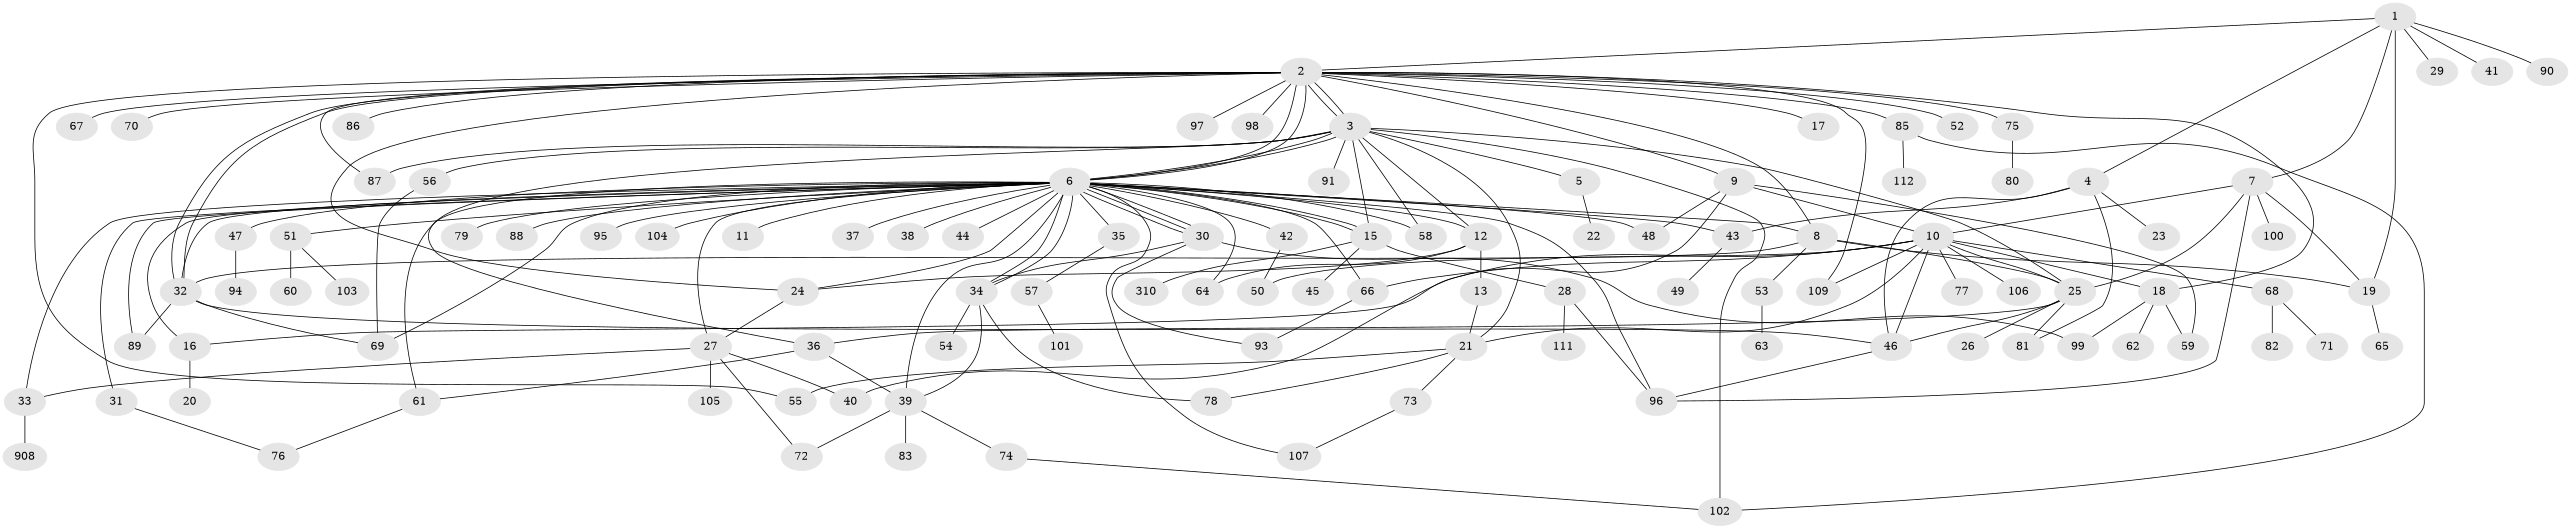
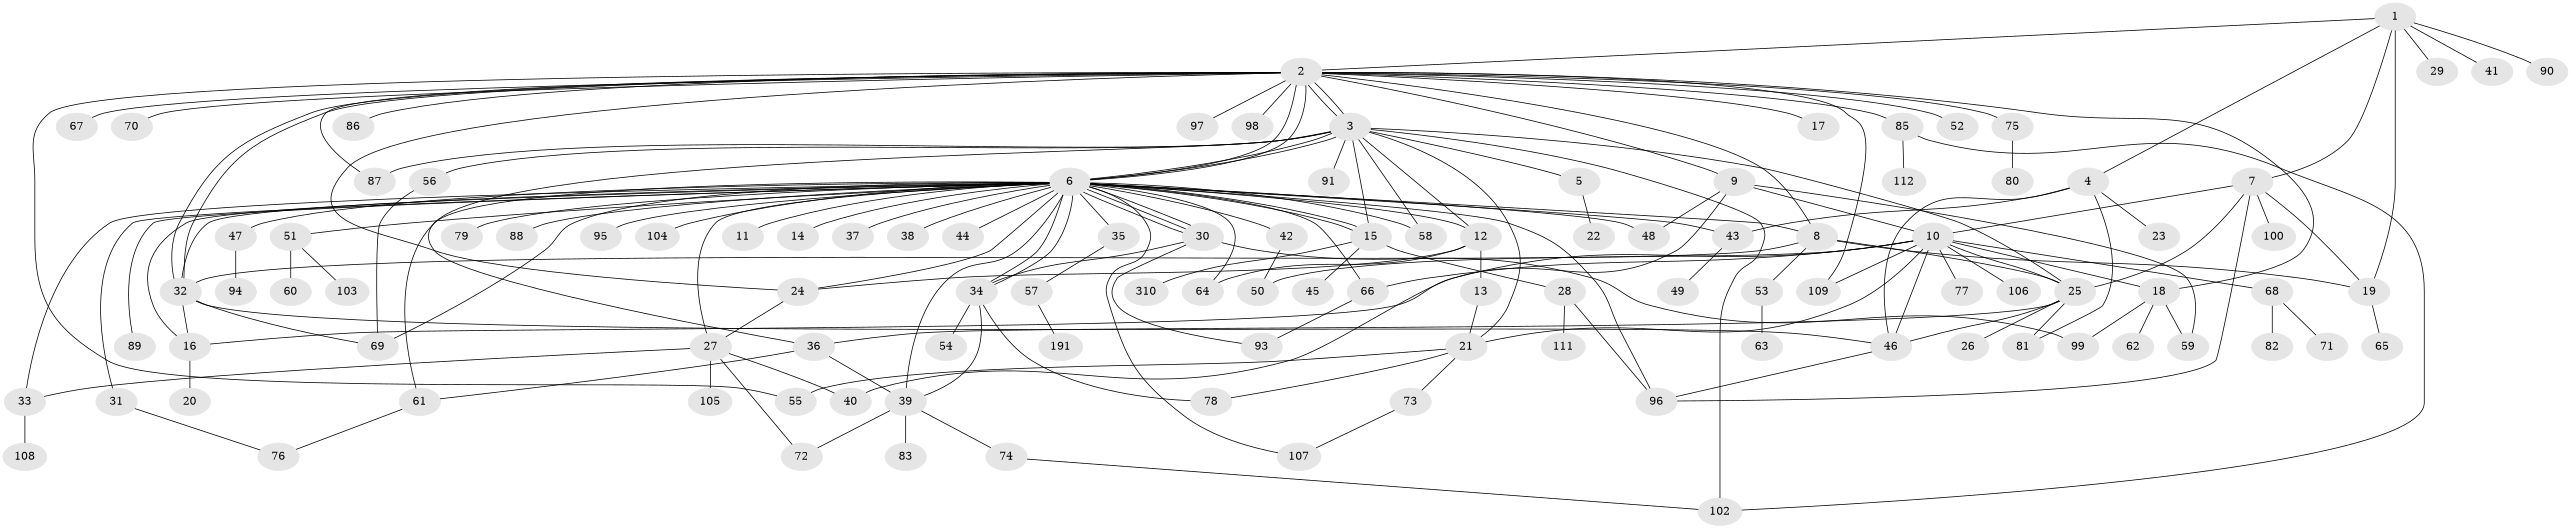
none -> (798, 237)
(156, 322) -> (185, 319)
(1061, 347) -> (1061, 347)
(25, 457) -> (25, 457)
